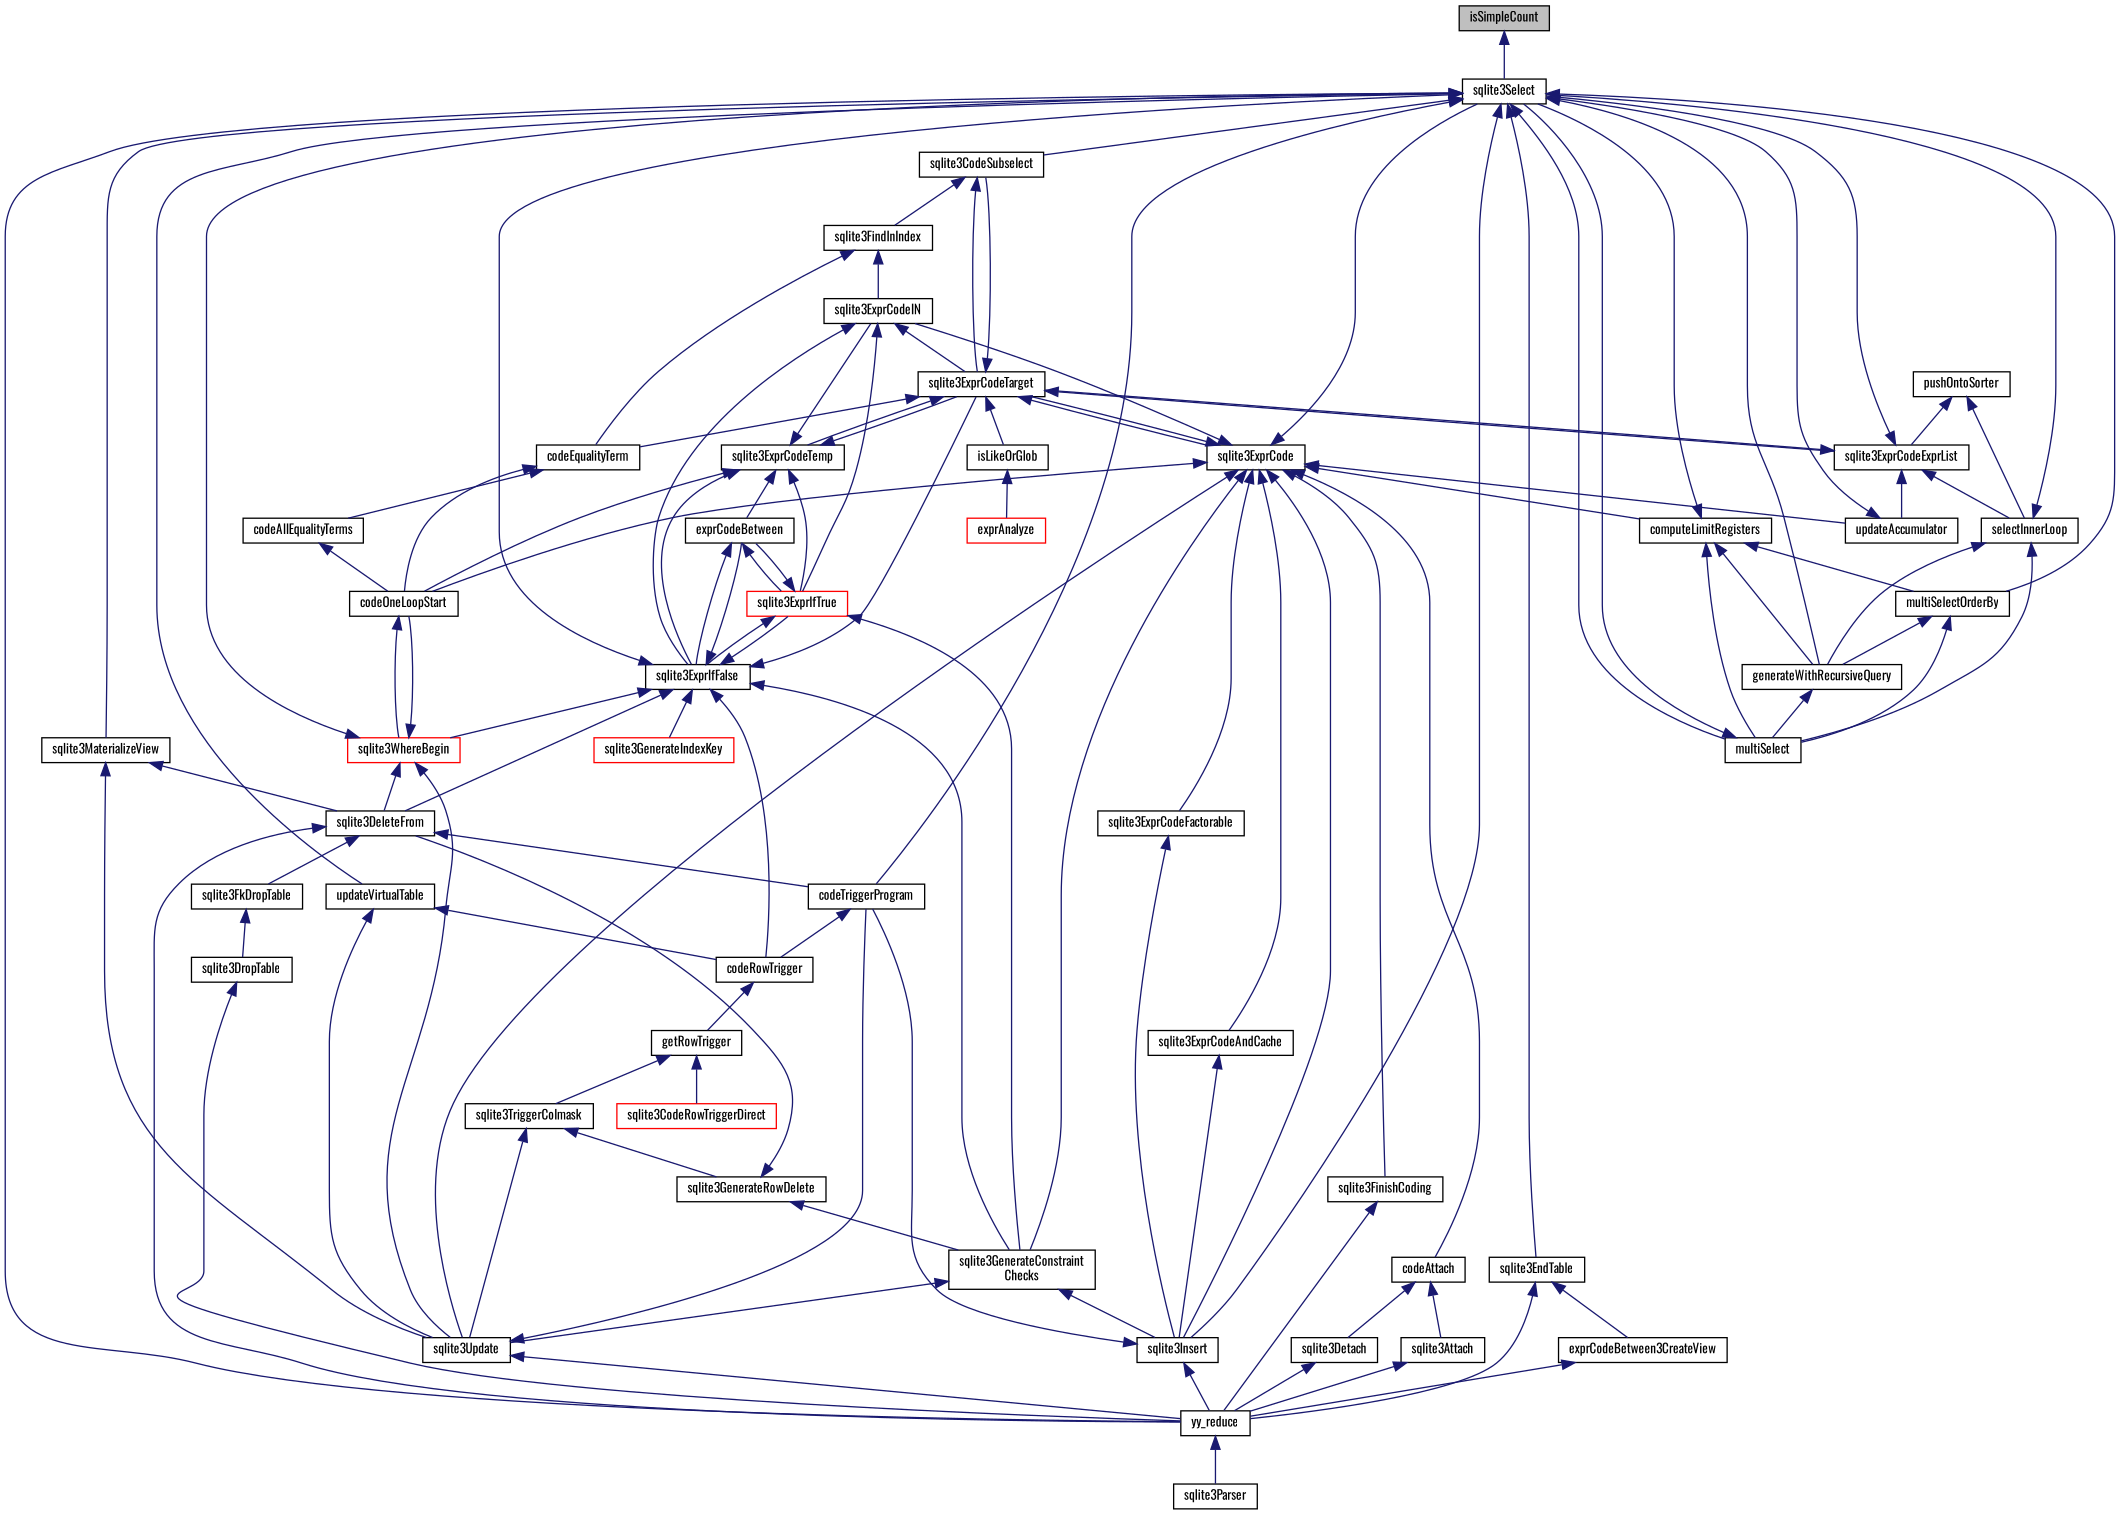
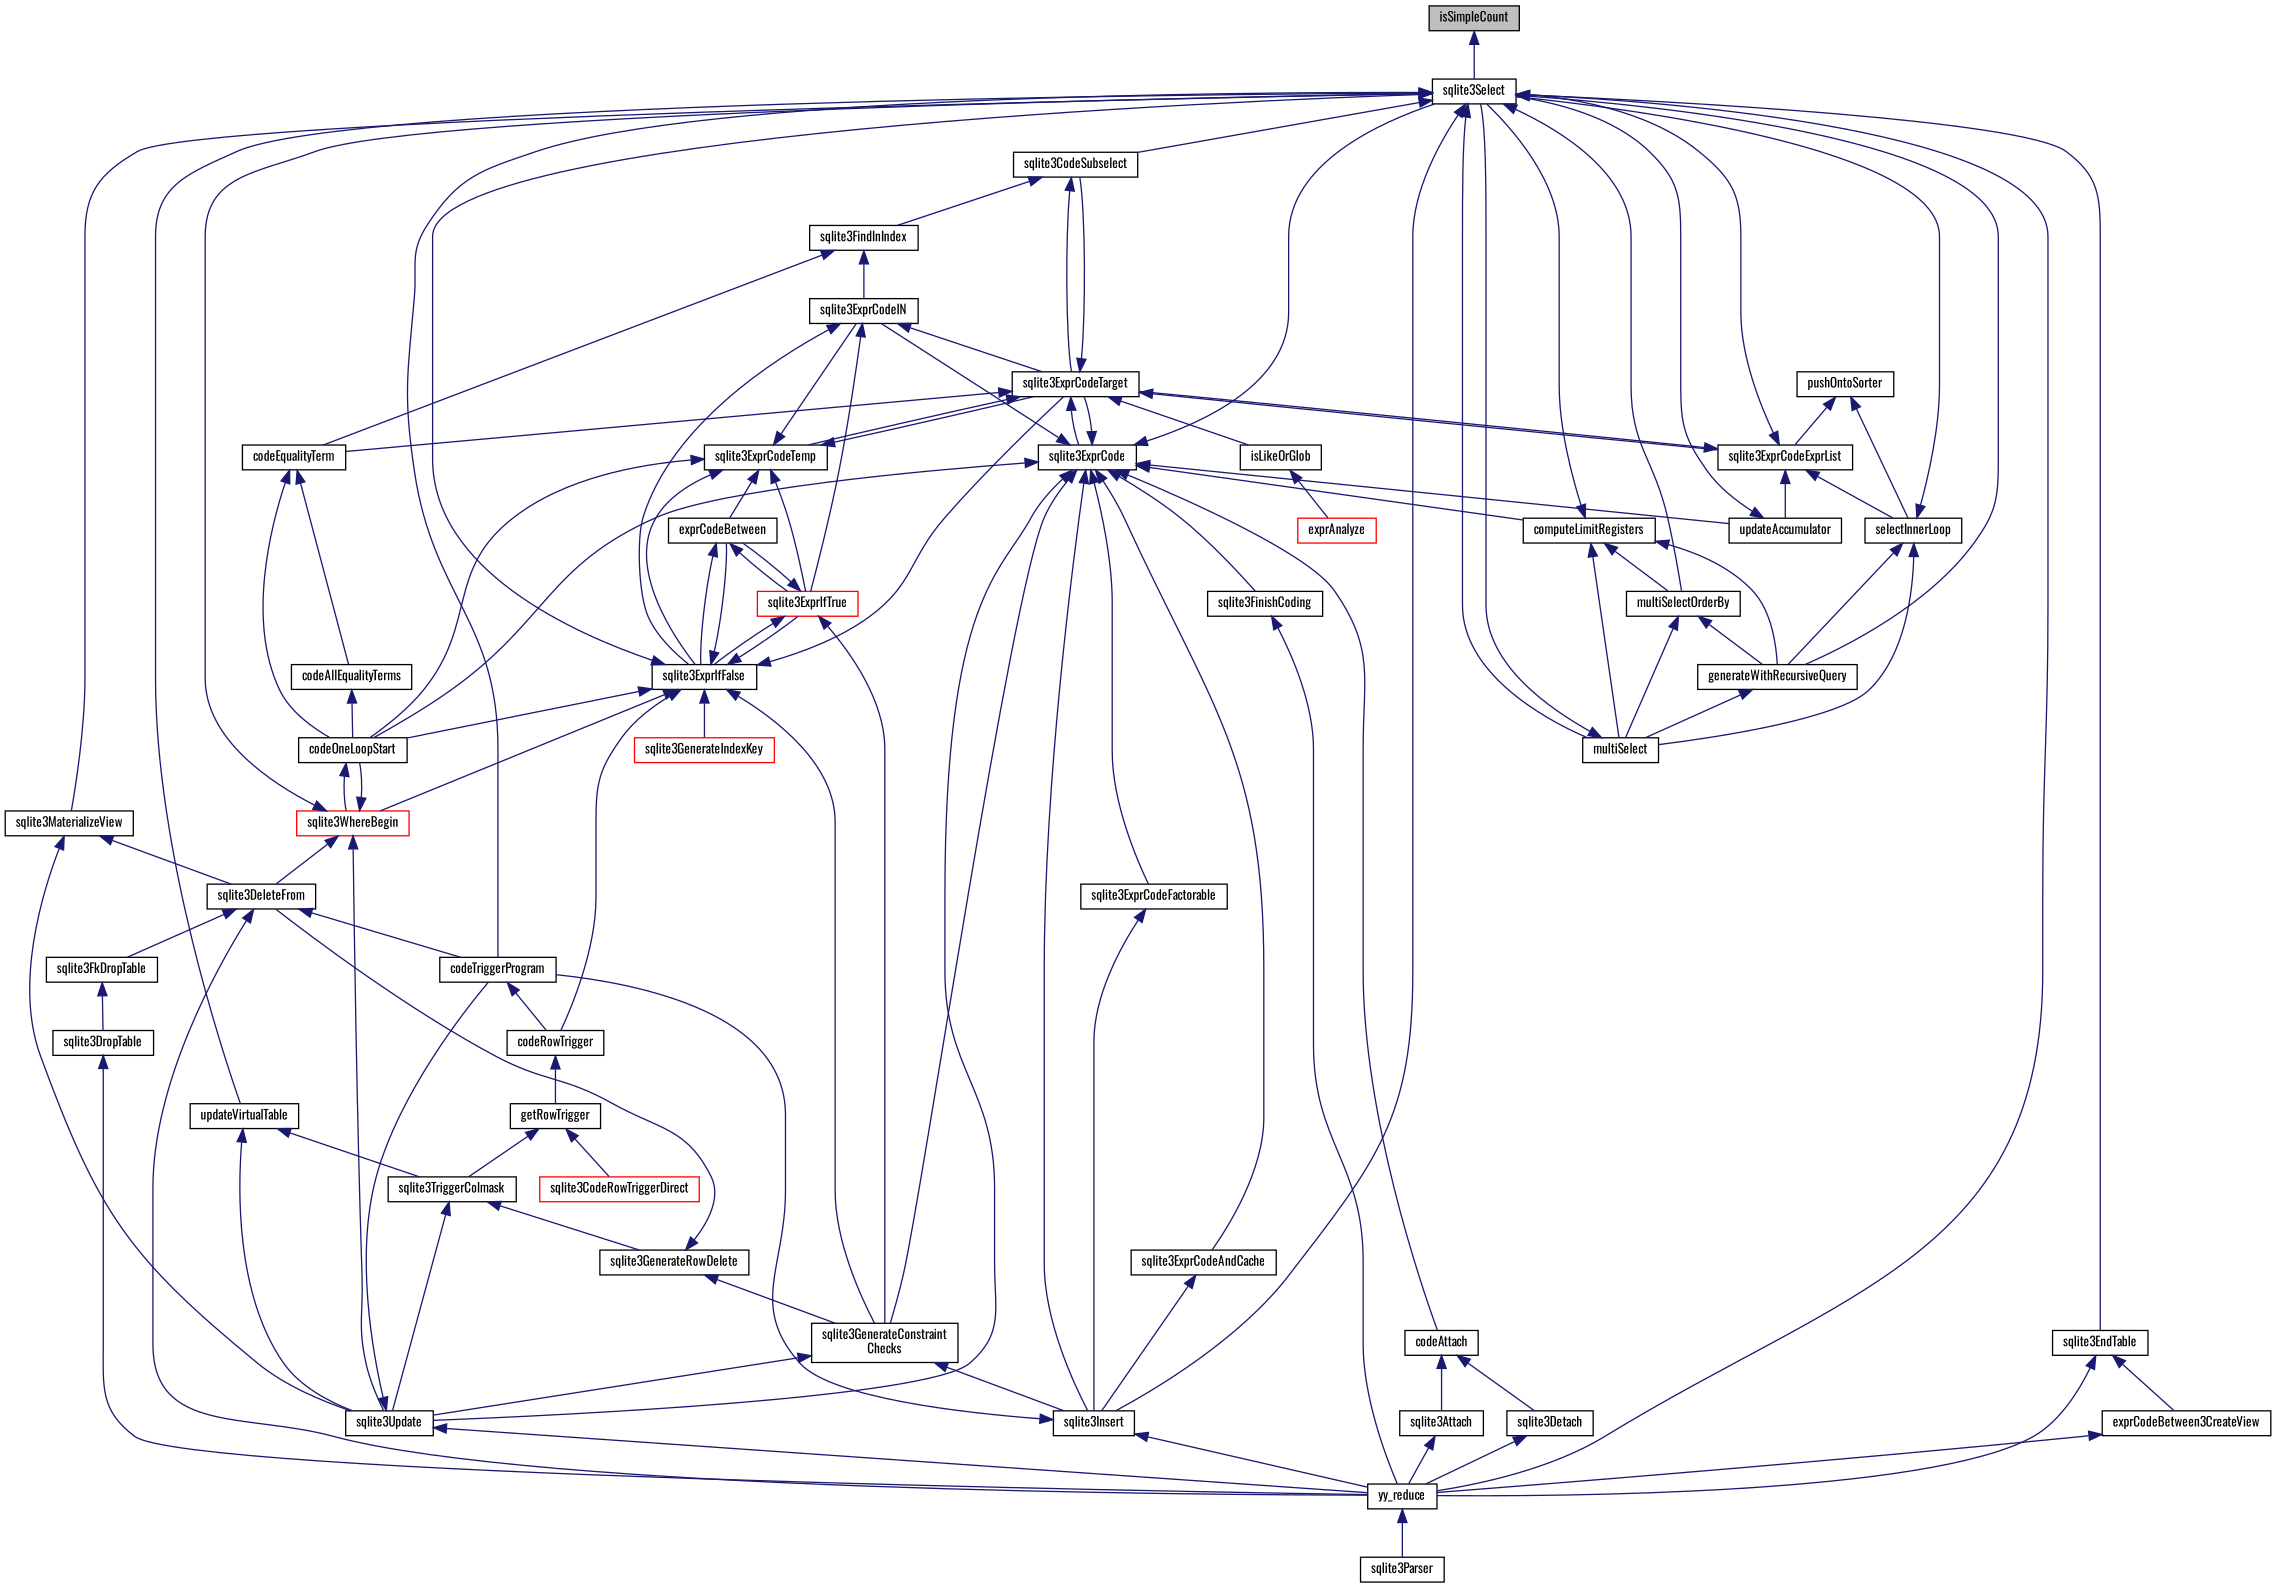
(533, 753) -> (523, 715)
(582, 935) -> (348, 1153)
